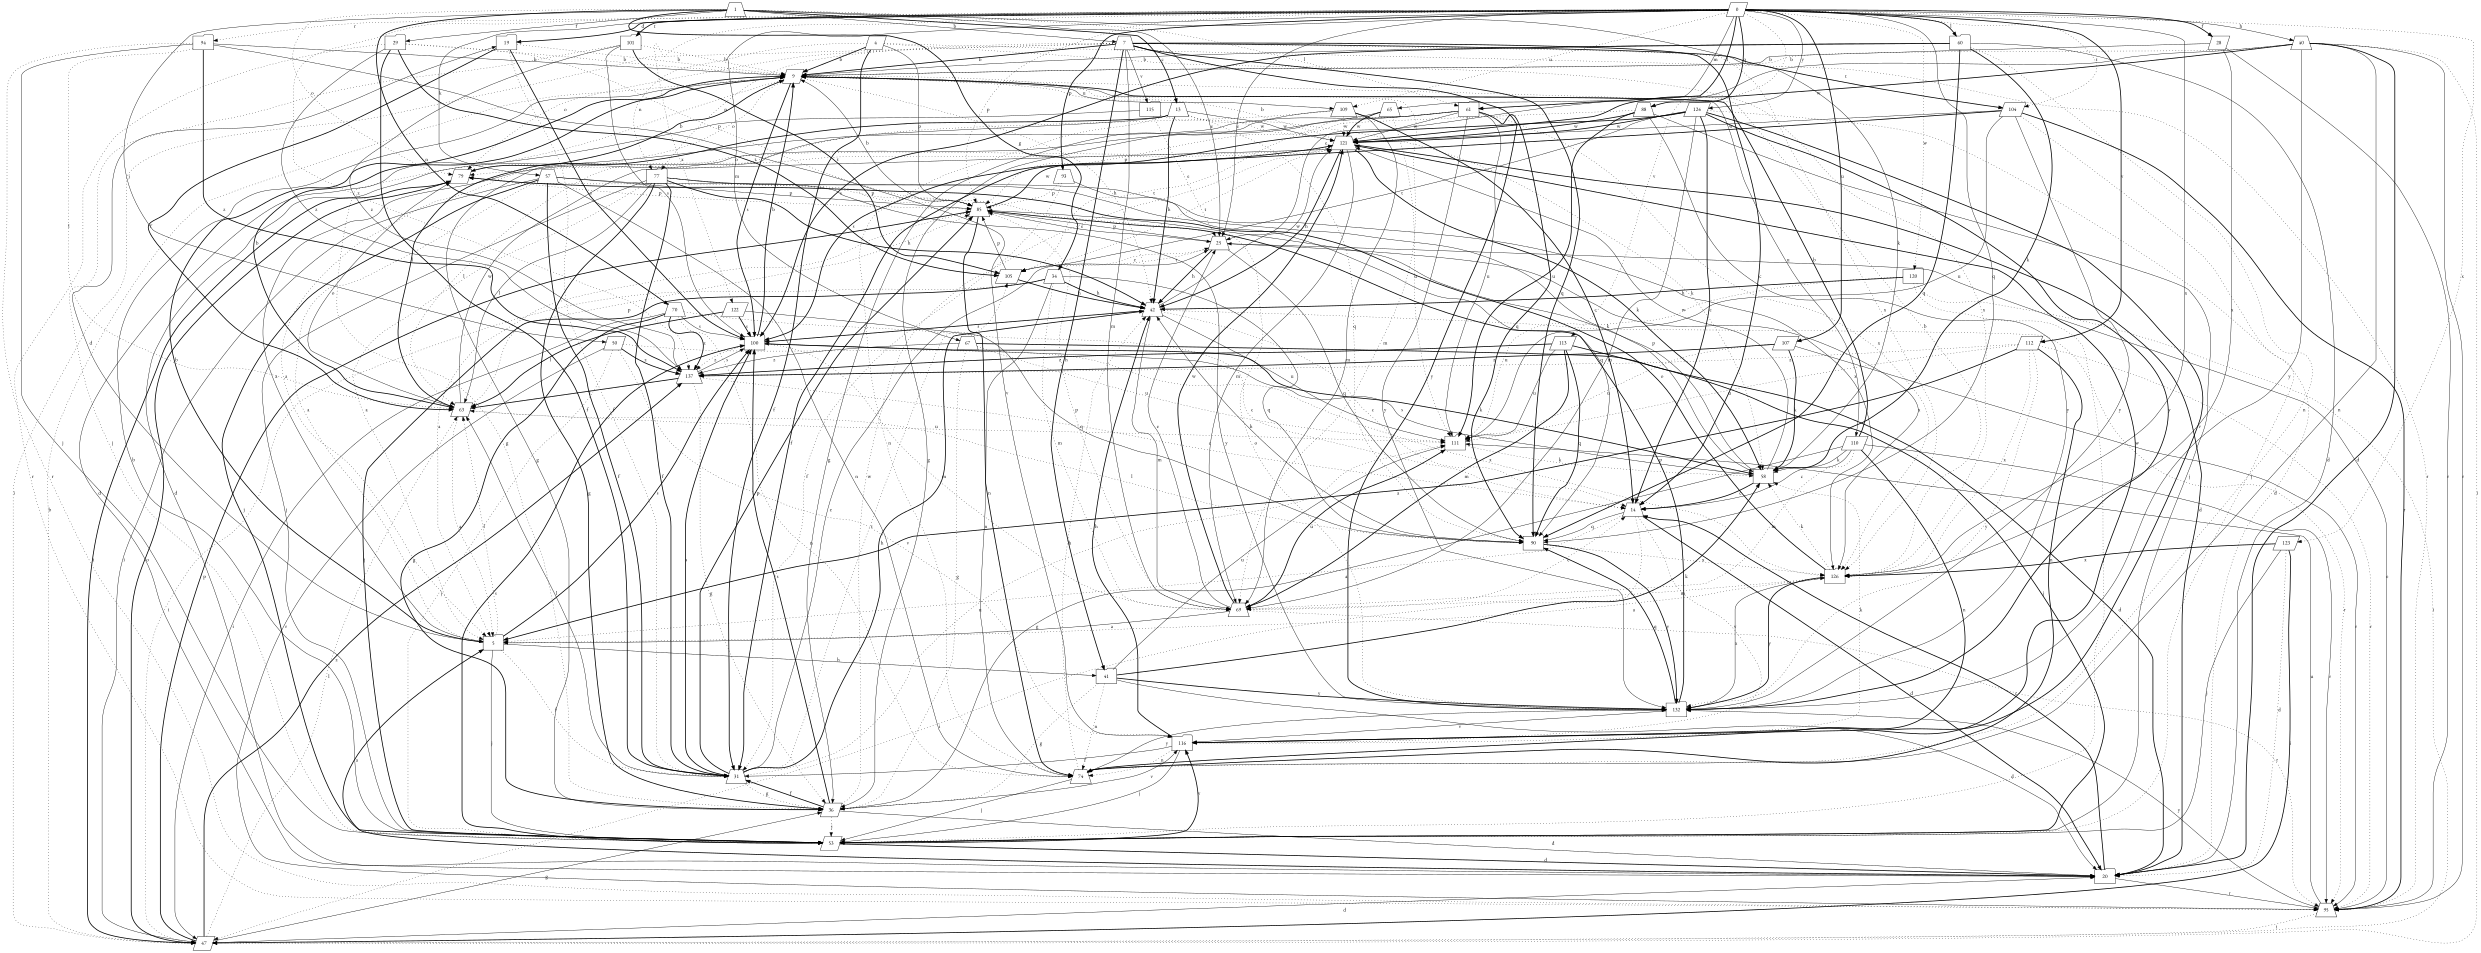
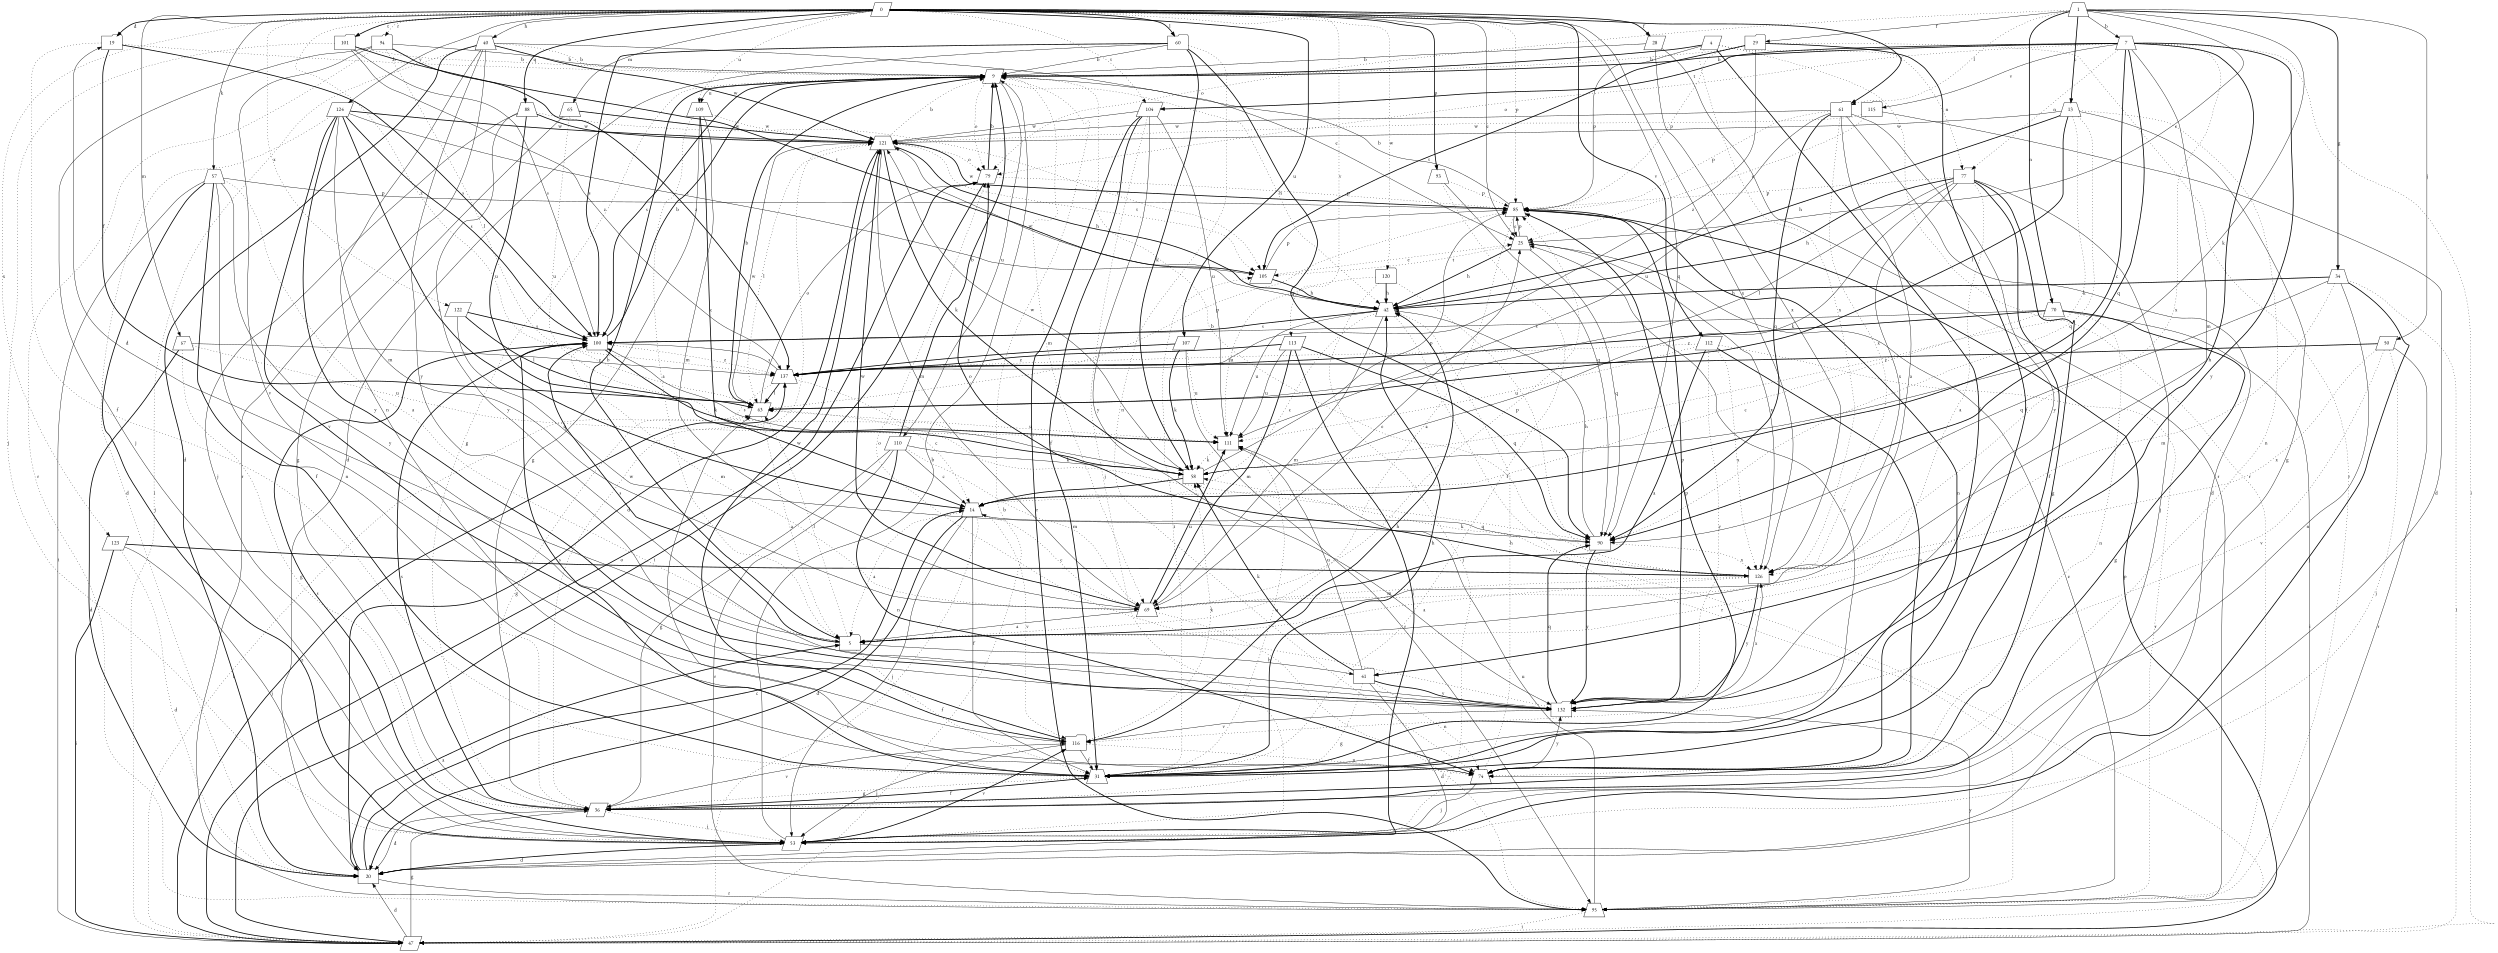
none -> (973, 695)
(560, 833) -> (888, 674)
